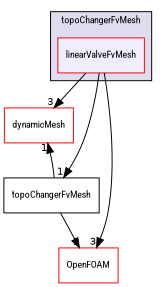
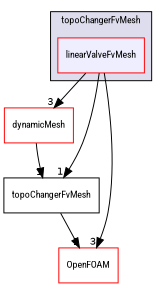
(53, 165) -> (38, 156)
